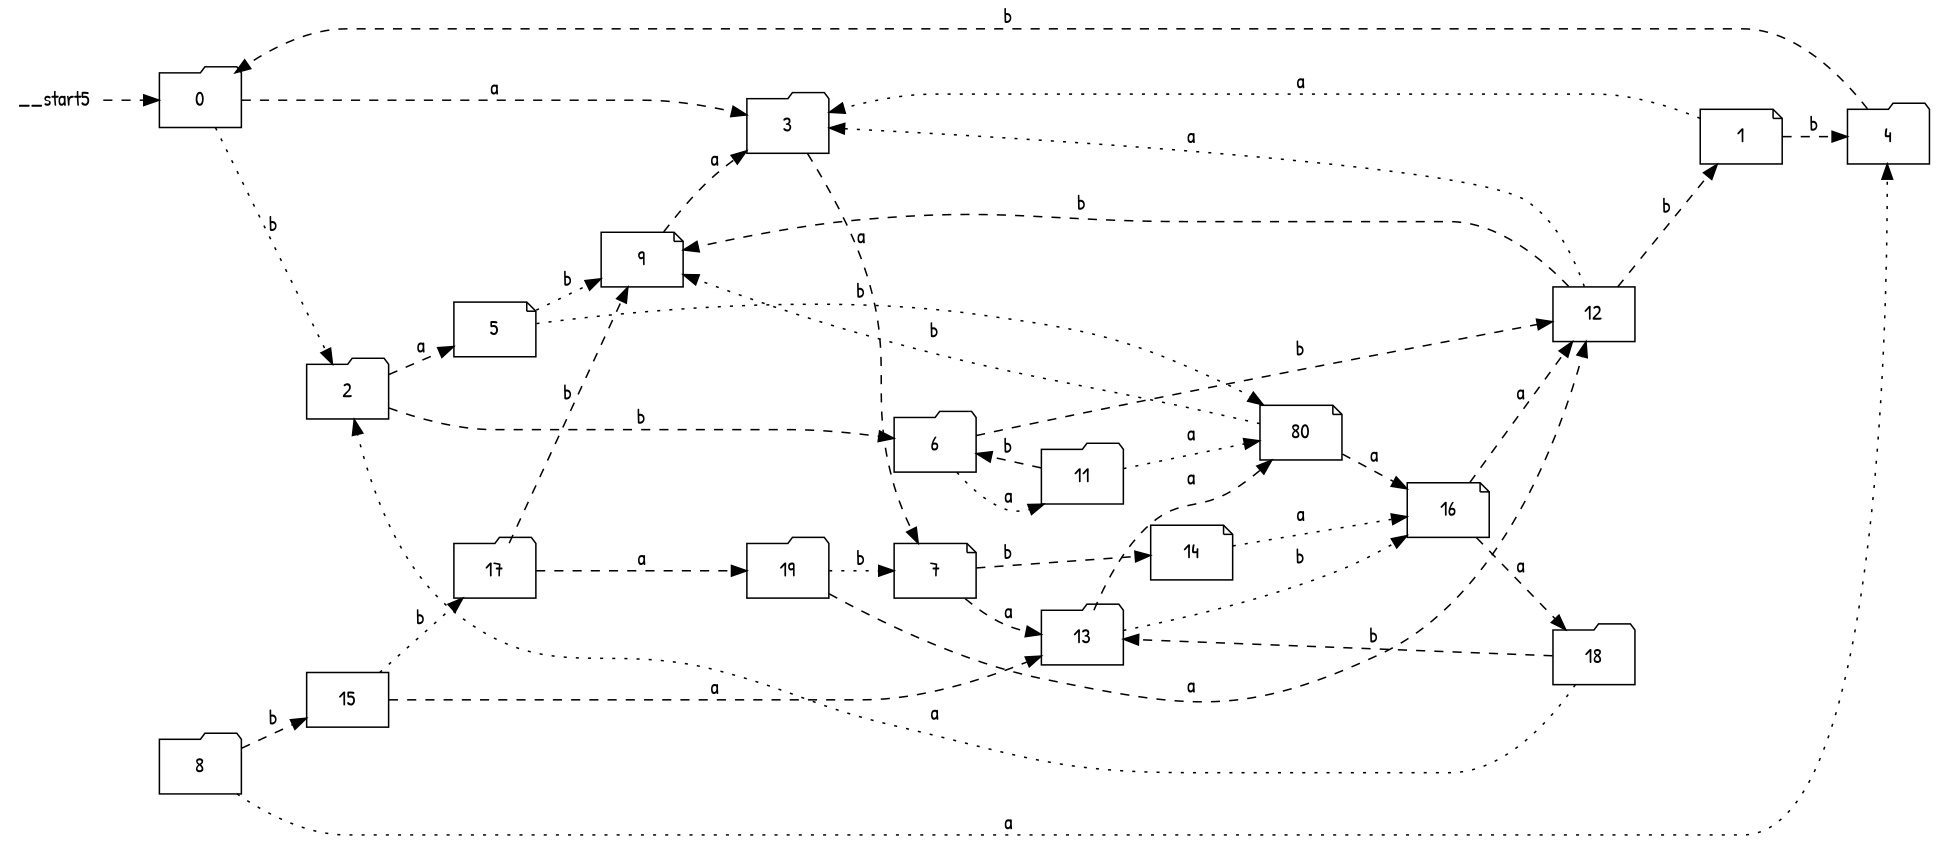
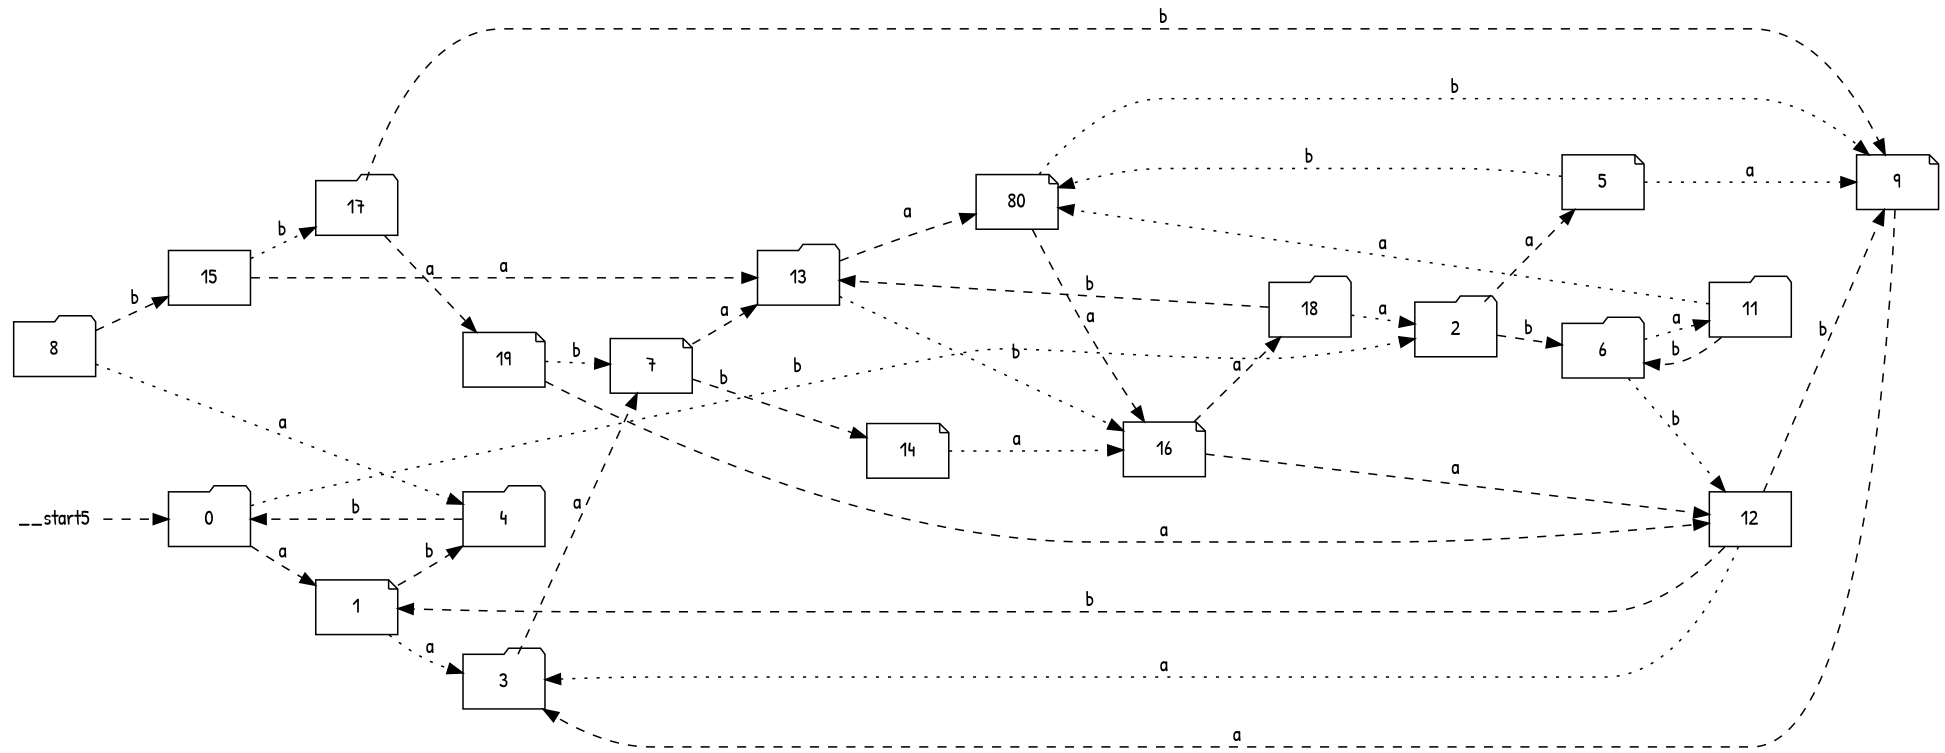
(487, 100) -> (276, 562)
(569, 280) -> (1750, 171)
(1256, 378) -> (1672, 429)
(788, 571) -> (504, 360)
